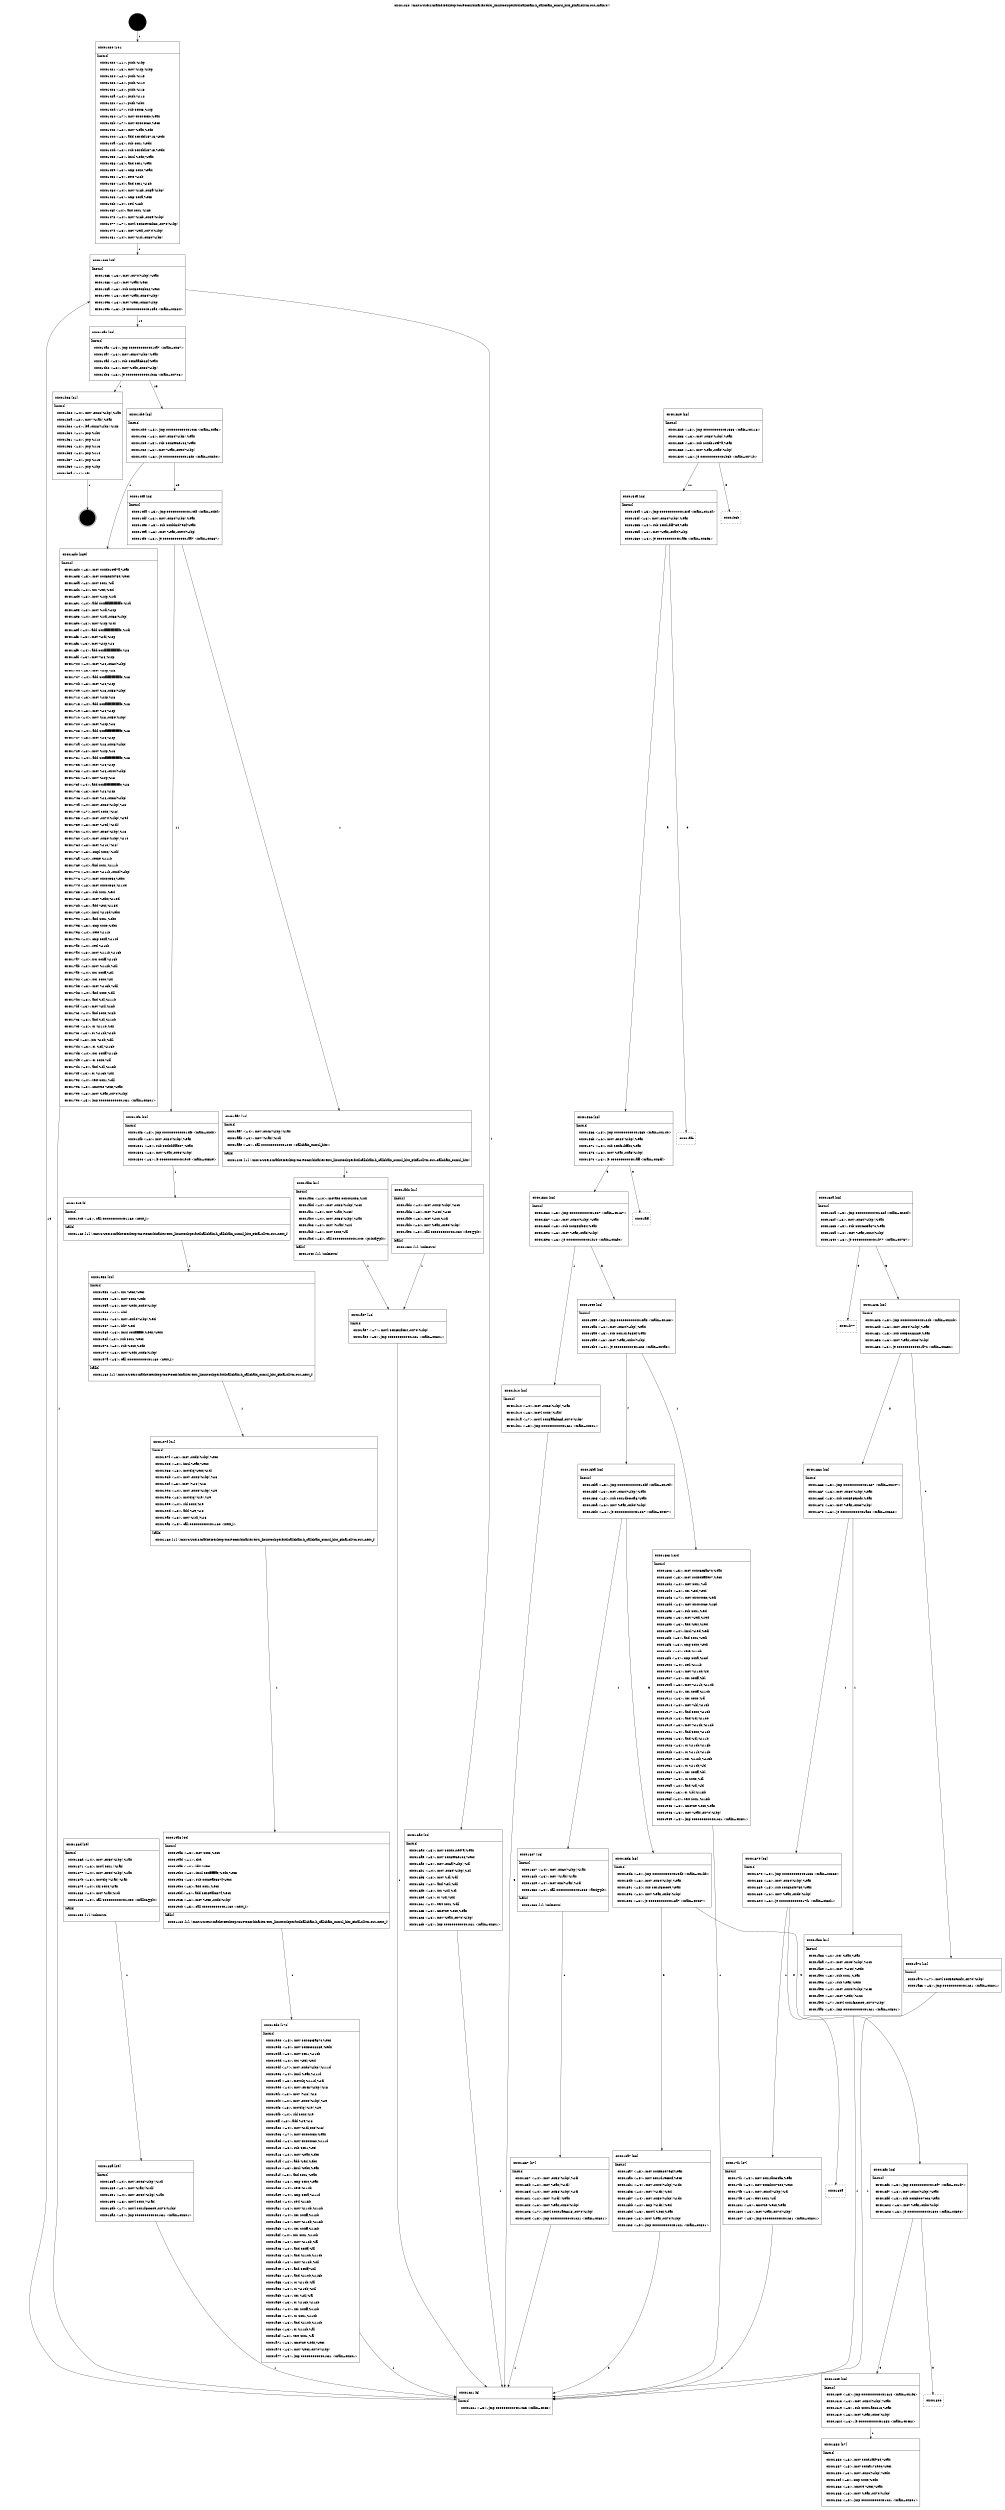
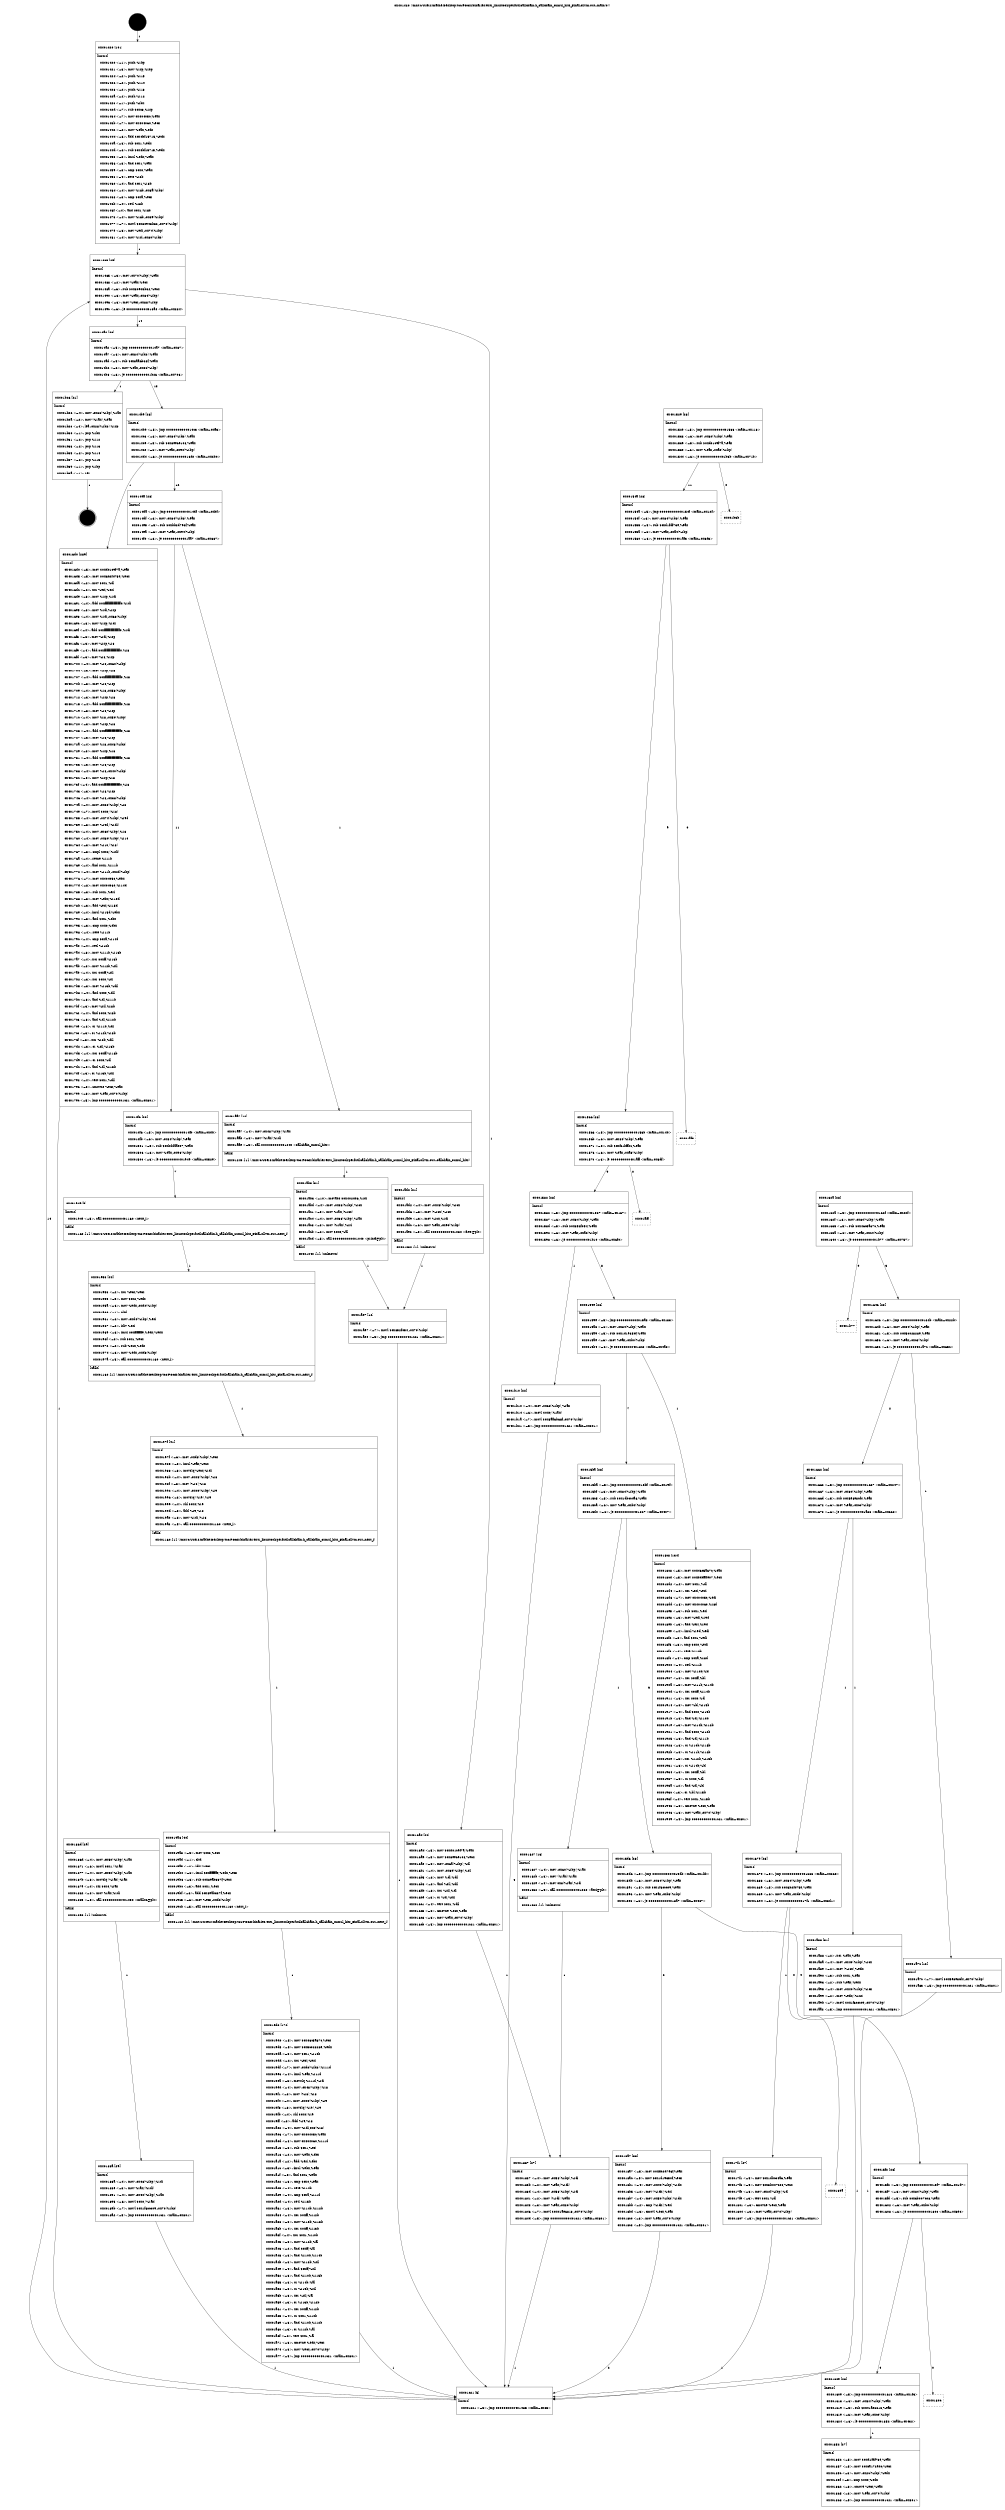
(175, 1172) -> (175, 1172)
(476, 2158) -> (515, 2042)
(720, 2176) -> none
